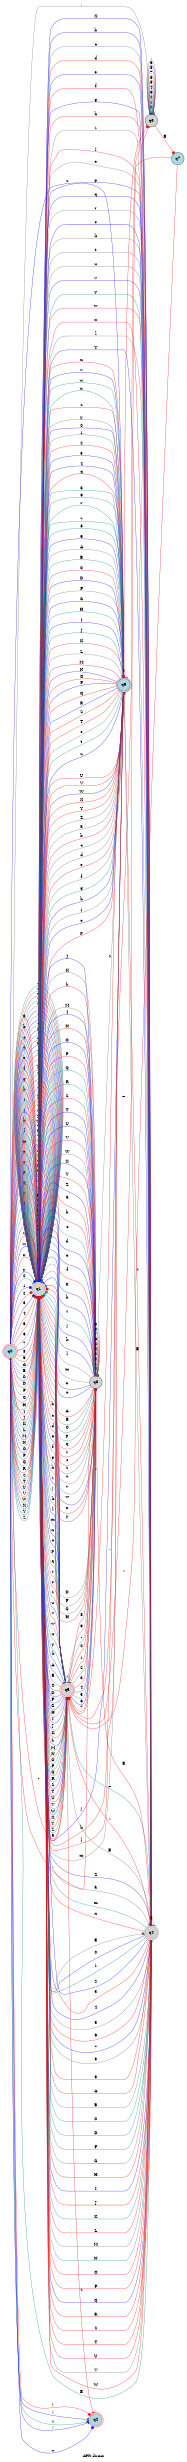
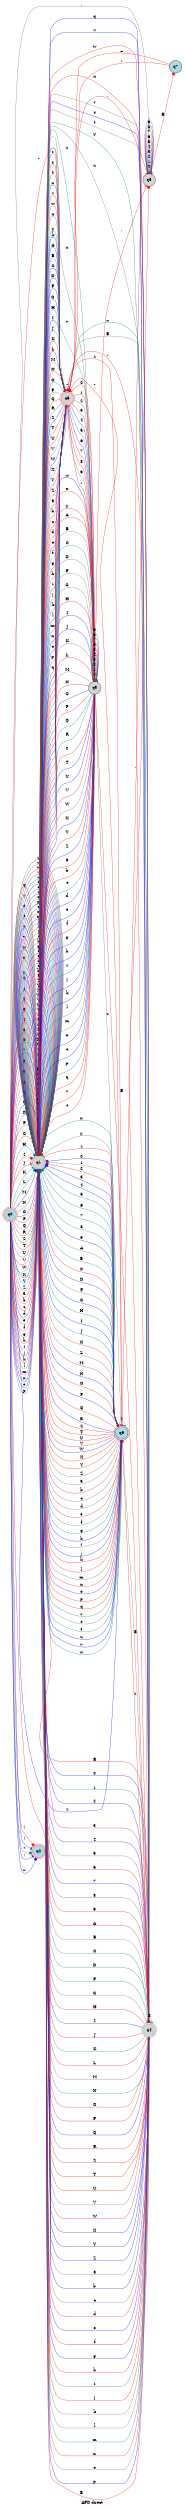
(92, 1537) -> (85, 495)
(45, 1699) -> (51, 1660)
(43, 1858) -> (100, 431)
(71, 2055) -> (119, 863)
(22, 2136) -> (33, 1804)
